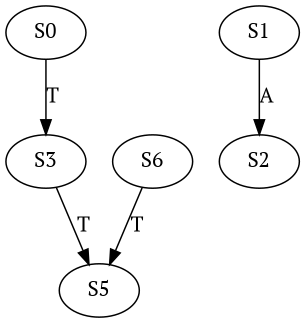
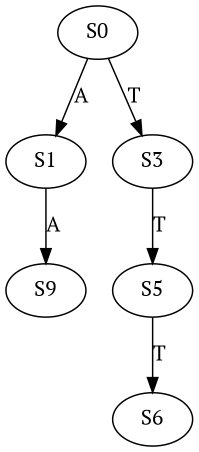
none -> (75, 90)
(259, 162) -> (46, 290)
(129, 219) -> (153, 347)
